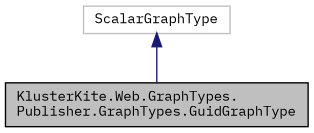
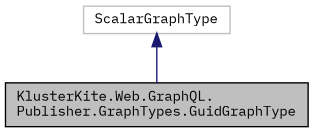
(157, 105) -> (157, 105)
